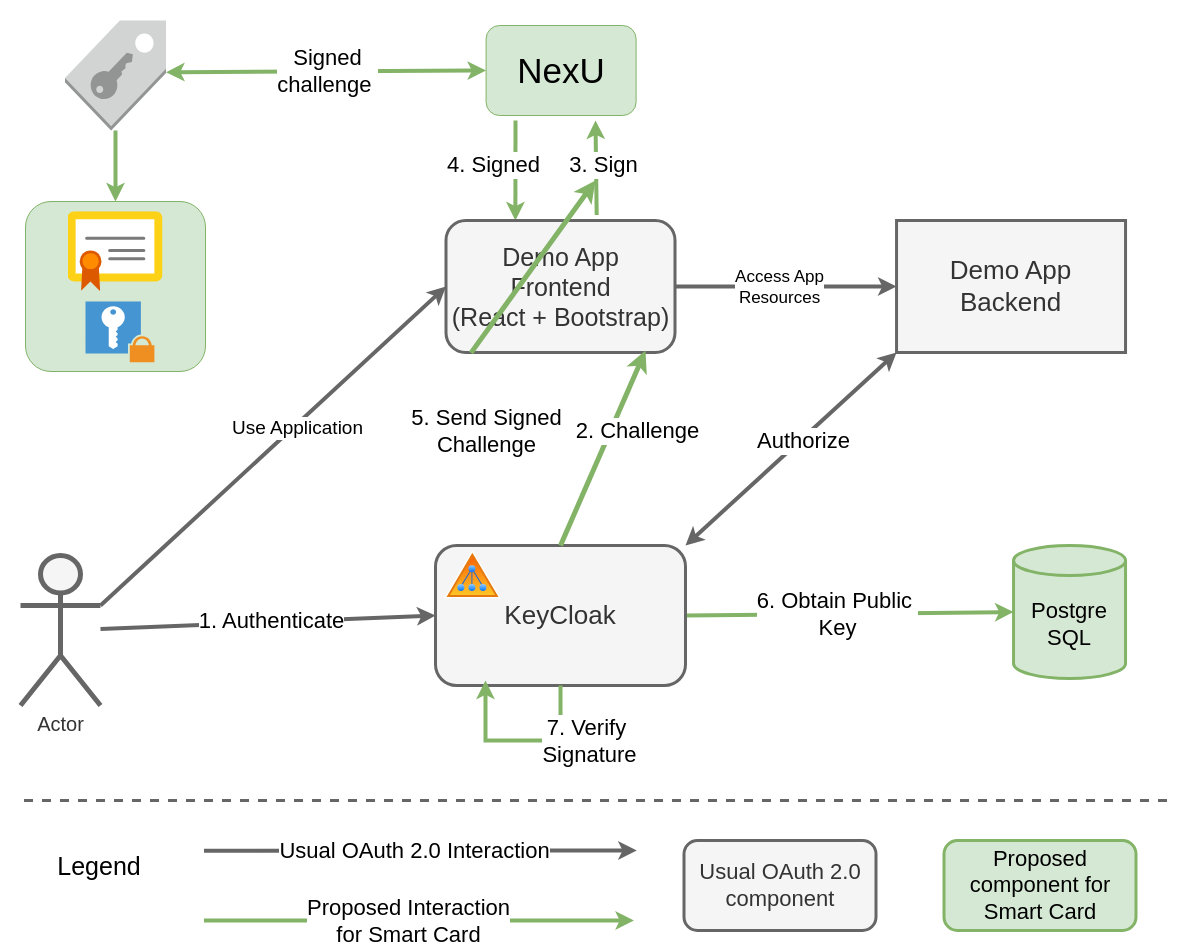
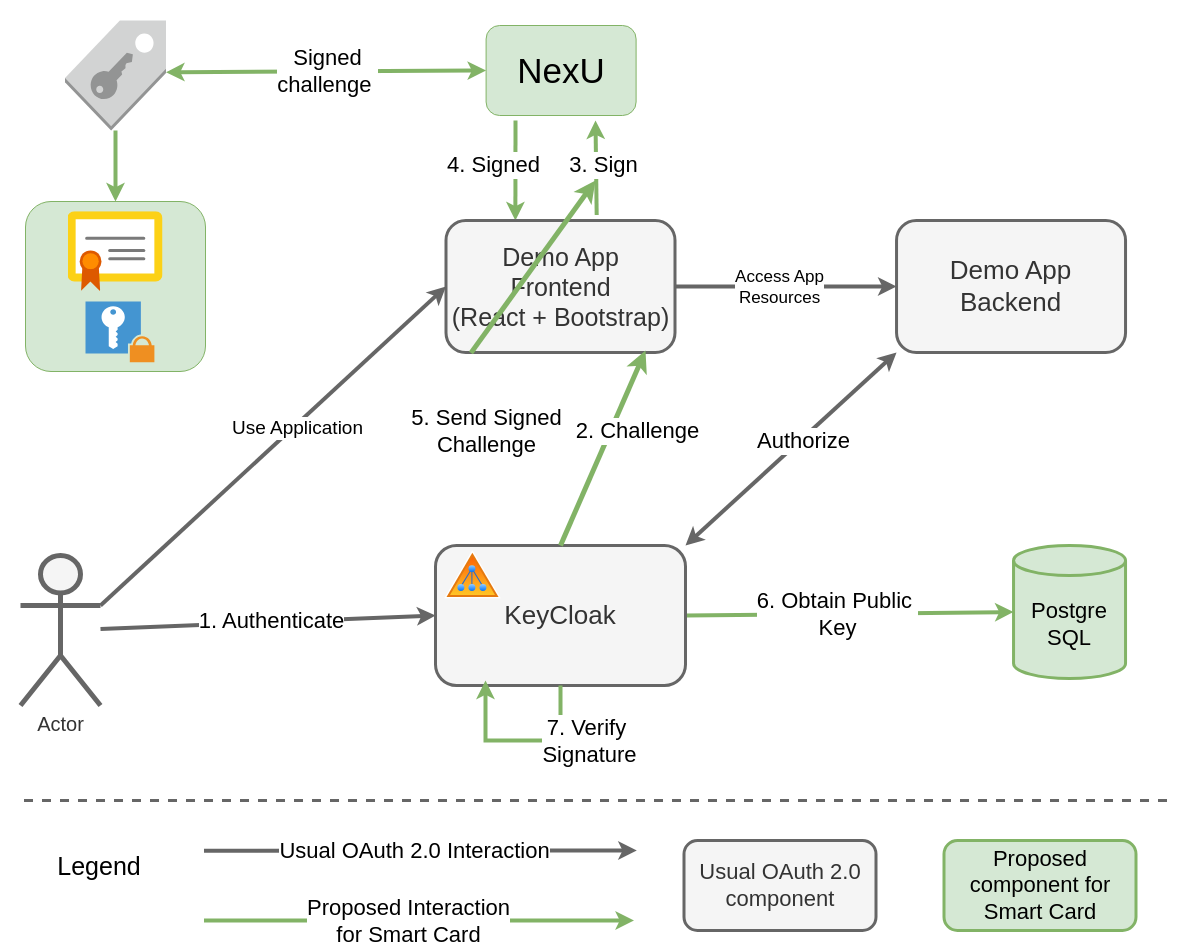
(1011, 287) -> (1011, 287)
